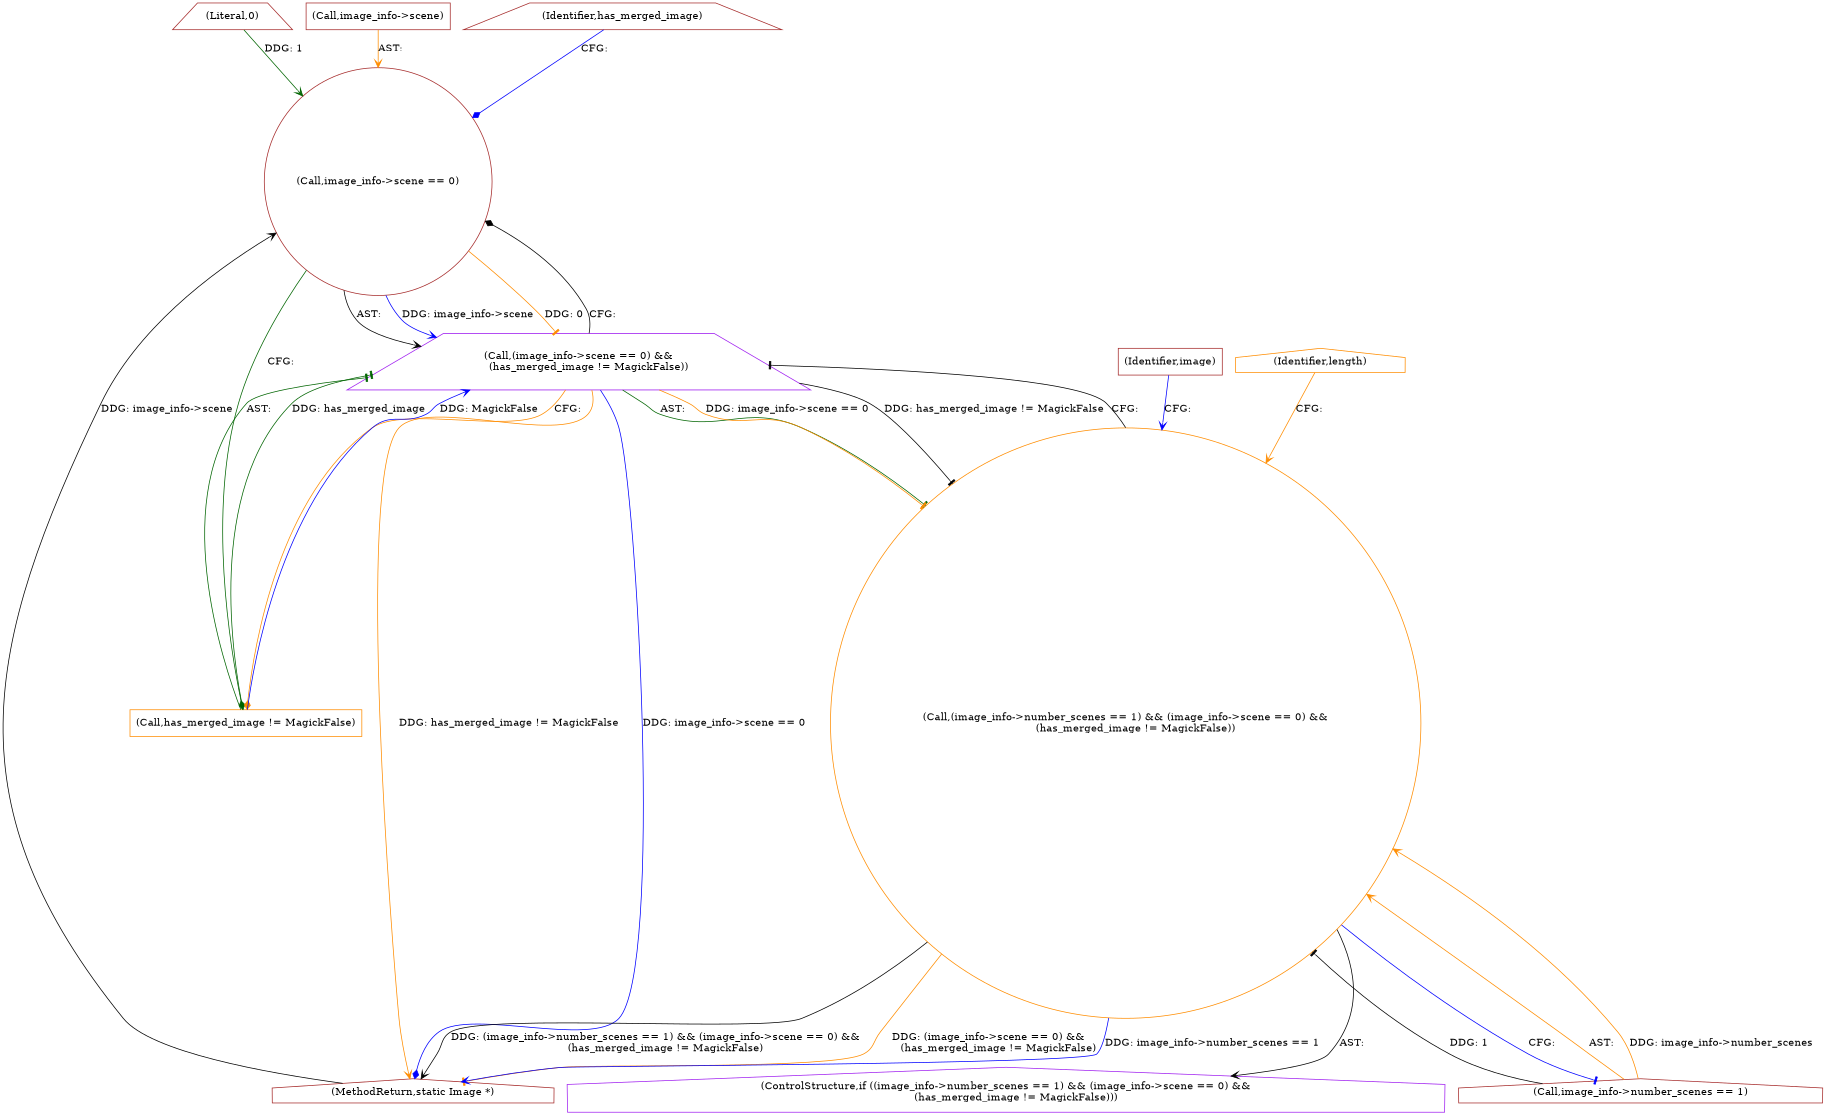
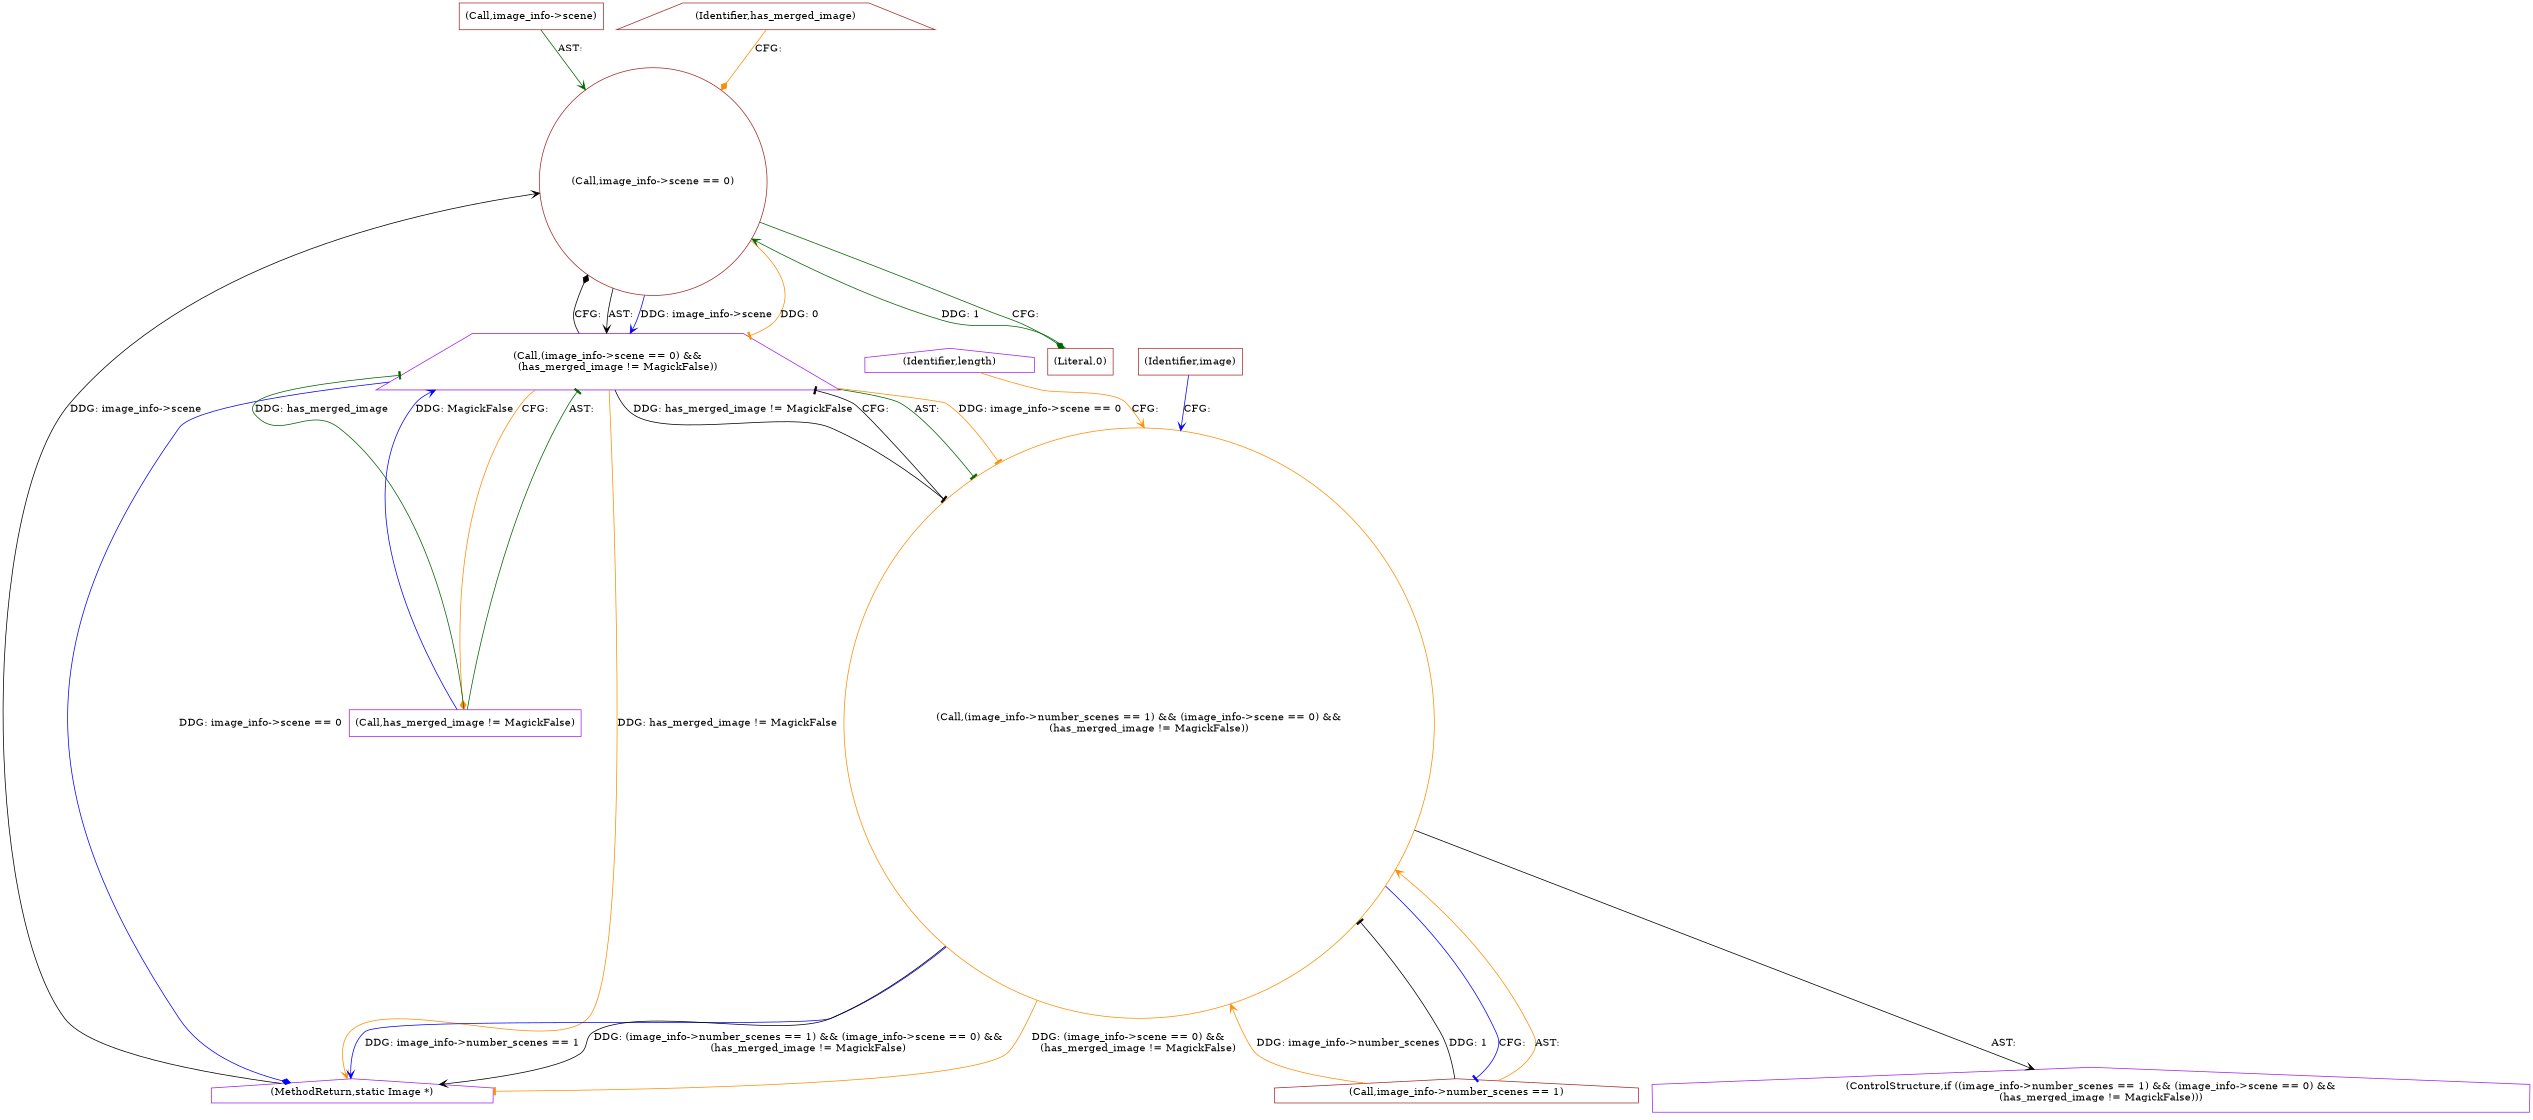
(233, 16) -> (1080, 362)
(378, 45) -> (561, 57)
(542, 71) -> (746, 56)
(1320, 362) -> (950, 362)
(225, 477) -> (909, 280)
(246, 723) -> (465, 723)
(413, 1092) -> (352, 1092)
